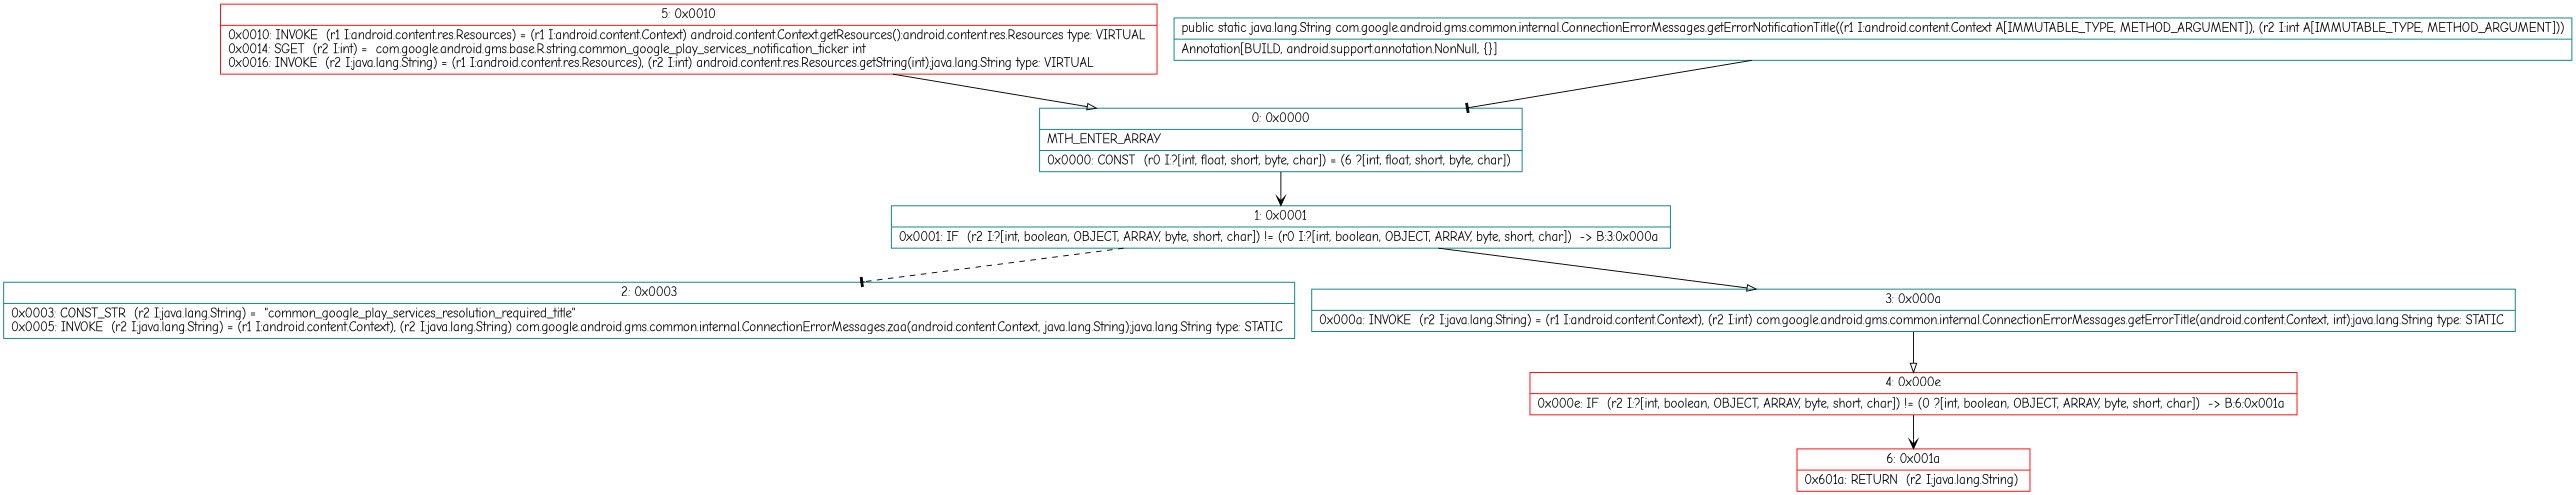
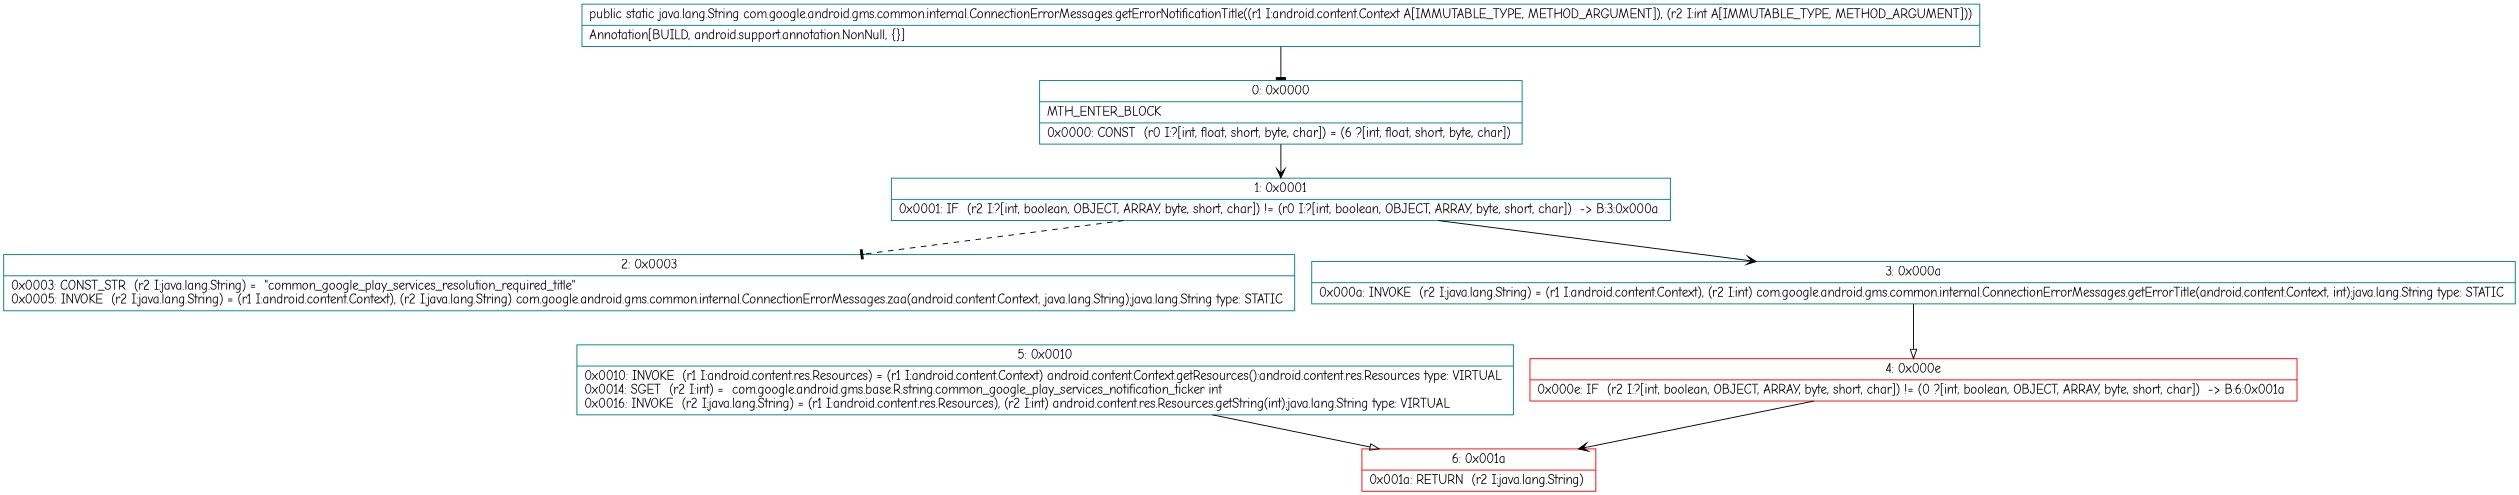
(689, 39) -> (1045, 380)
(990, 90) -> (1291, 431)
(1104, 140) -> (1104, 112)
(1593, 268) -> (1593, 240)
(1913, 480) -> (1479, 480)
